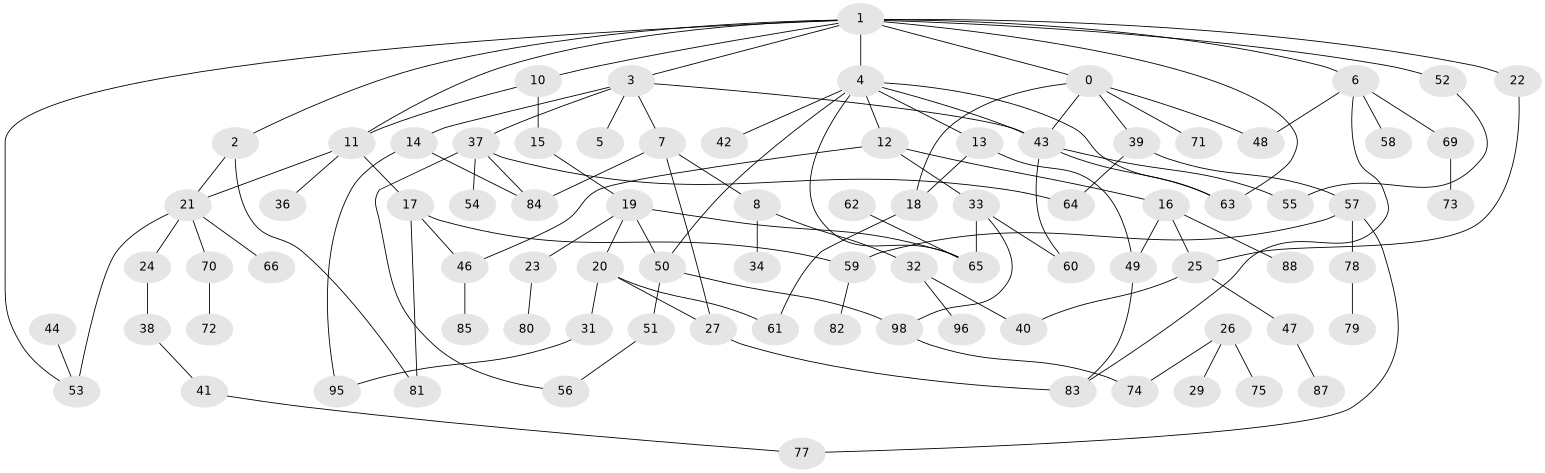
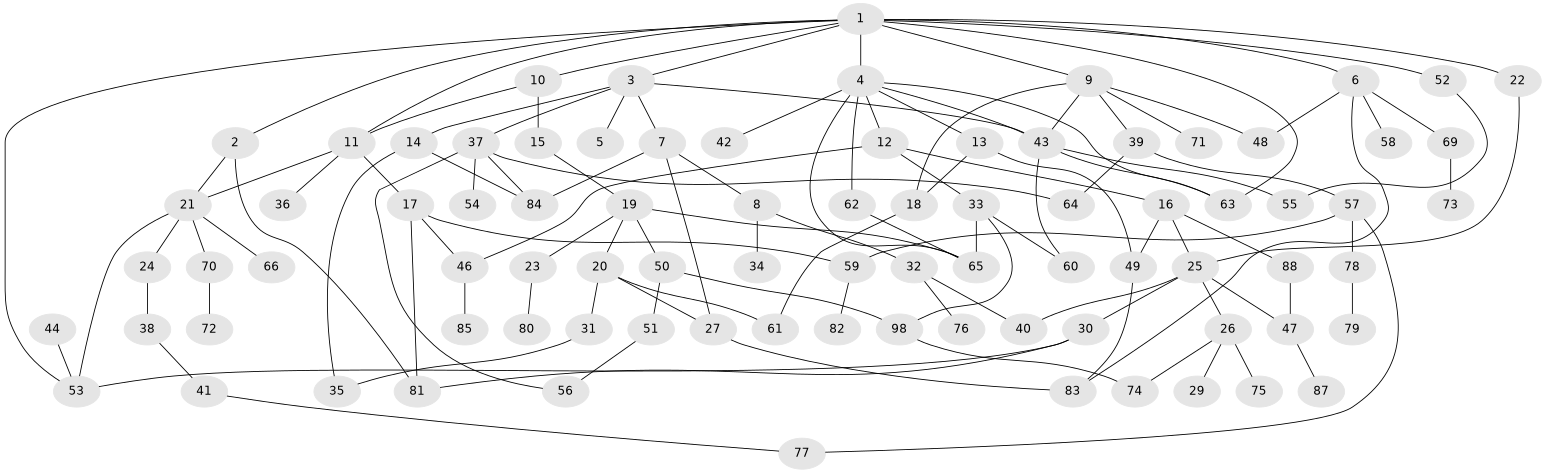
(1089, 81) -> (1089, 81)
(748, 170) -> (853, 141)
none -> (1290, 299)
none -> (1213, 301)
(962, 329) -> (962, 329)
none -> (1086, 329)
(337, 392) -> (337, 392)
